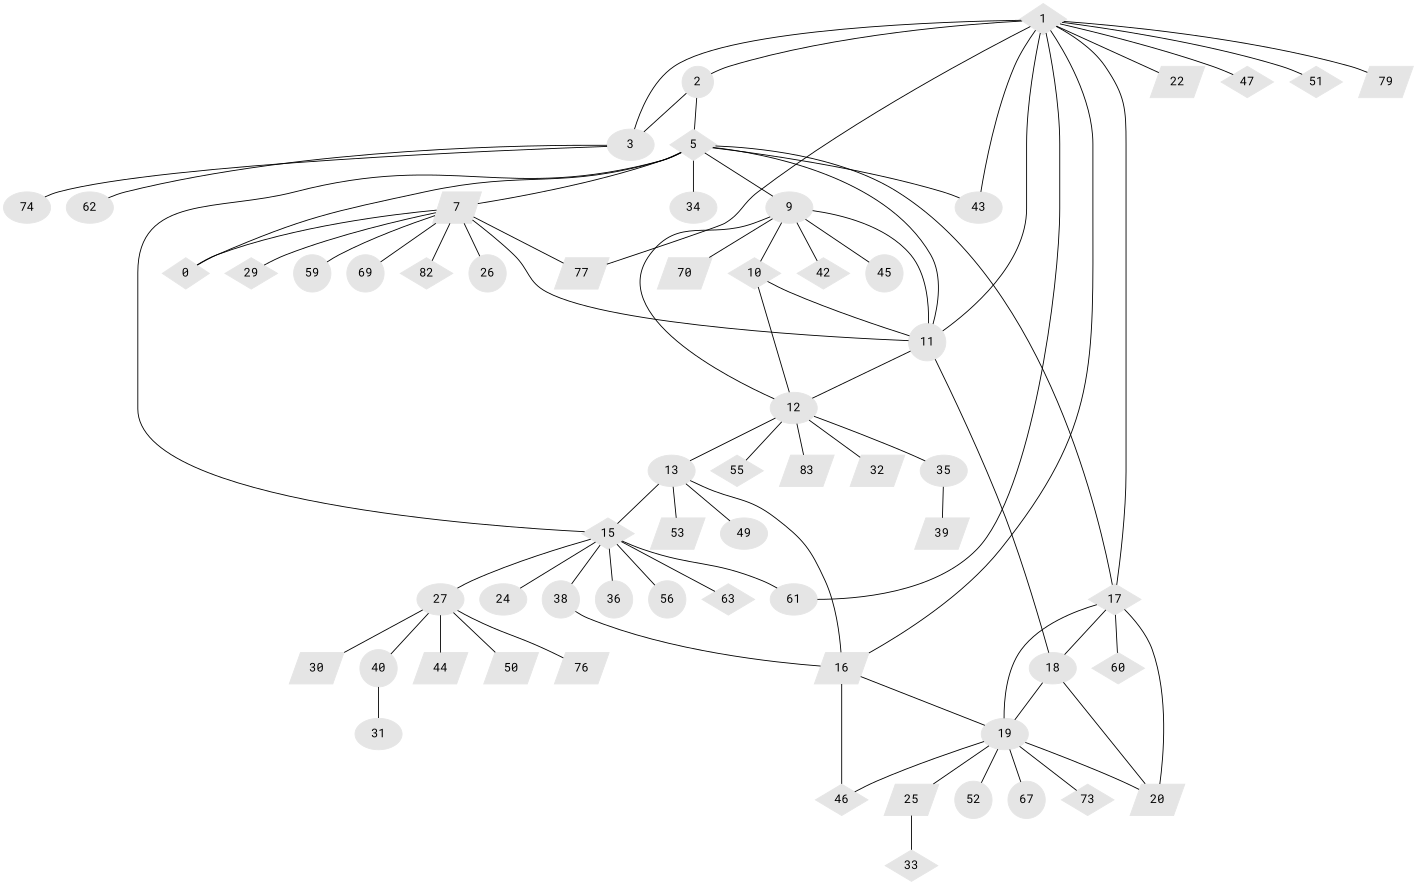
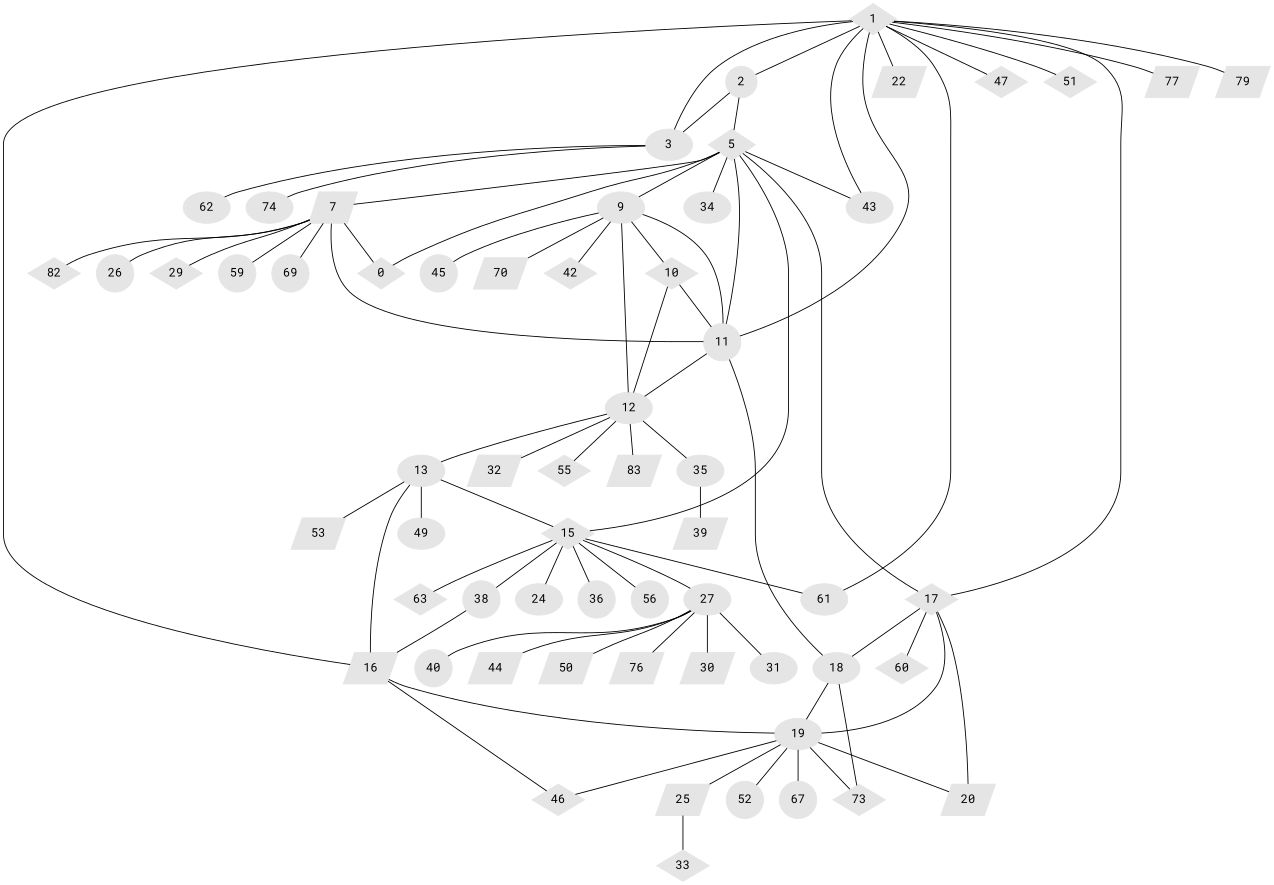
(519, 240) -> none
(379, 703) -> (741, 634)
(1104, 733) -> (848, 737)
